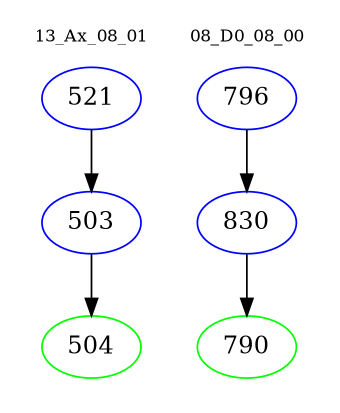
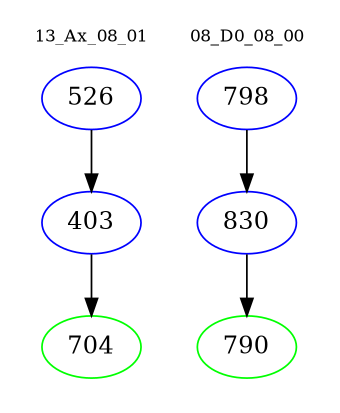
(91, 98) -> (91, 98)
(247, 98) -> (247, 98)
(91, 223) -> (91, 223)
(91, 347) -> (91, 347)
